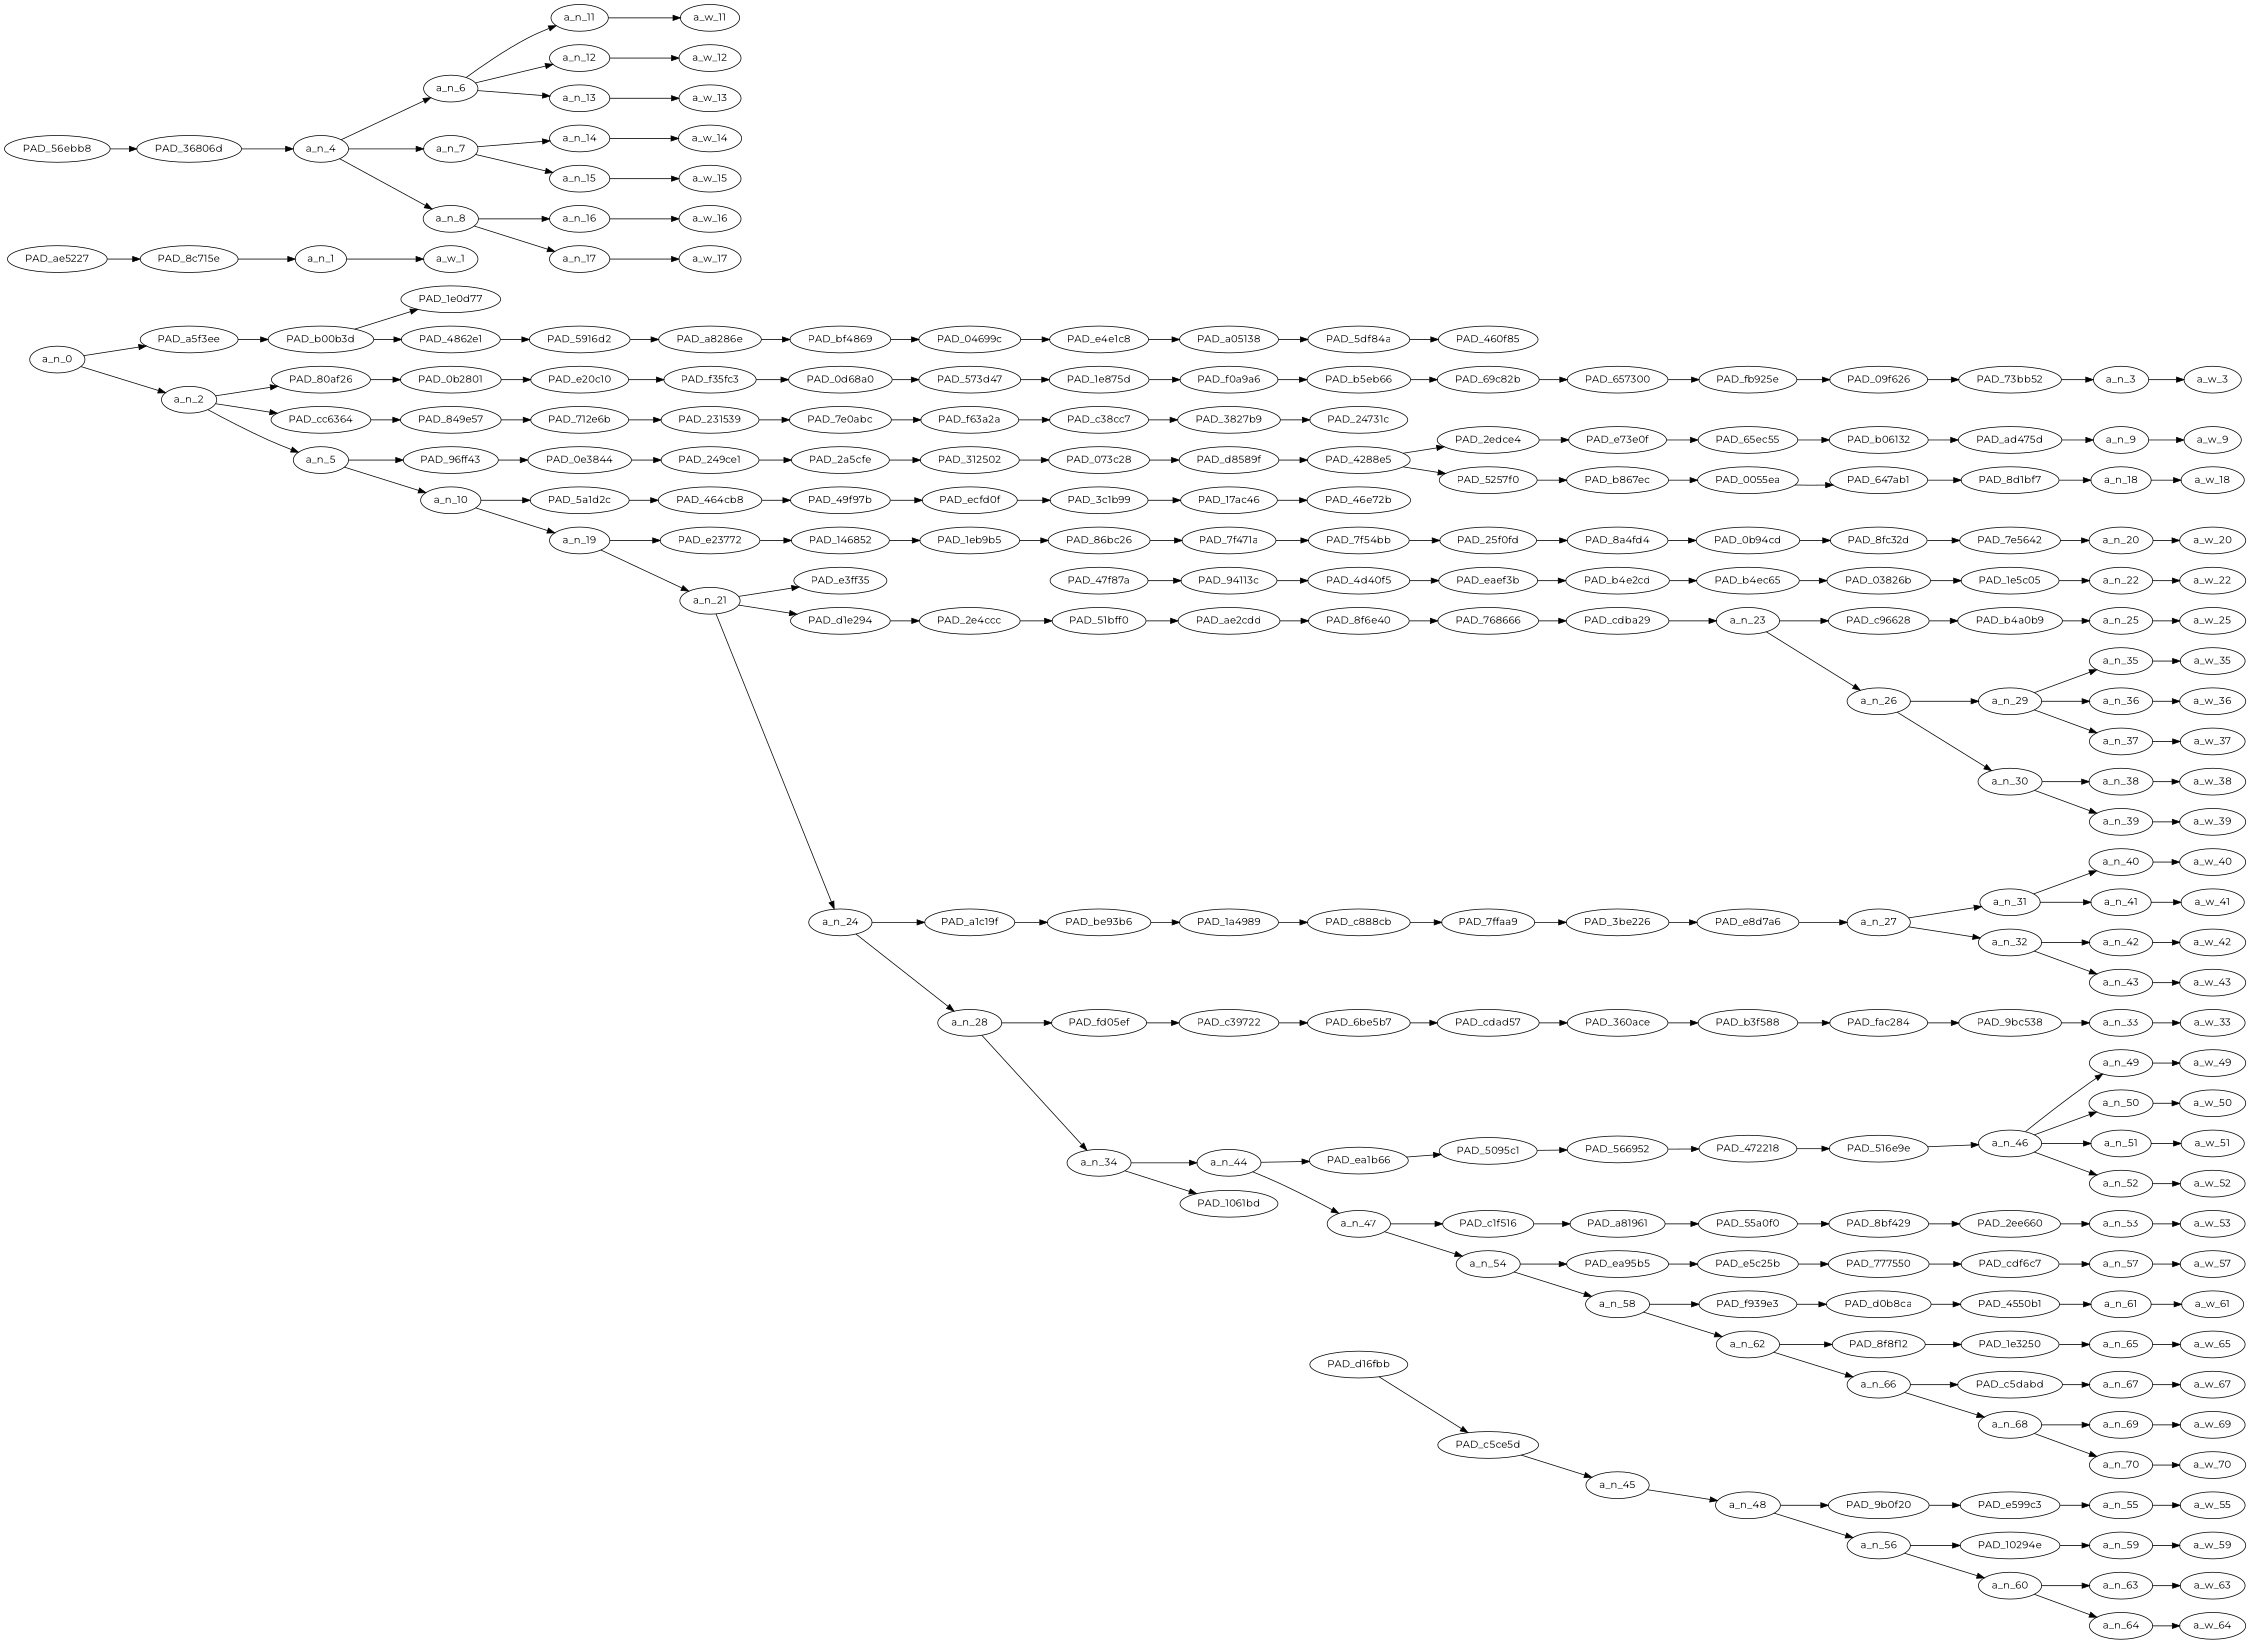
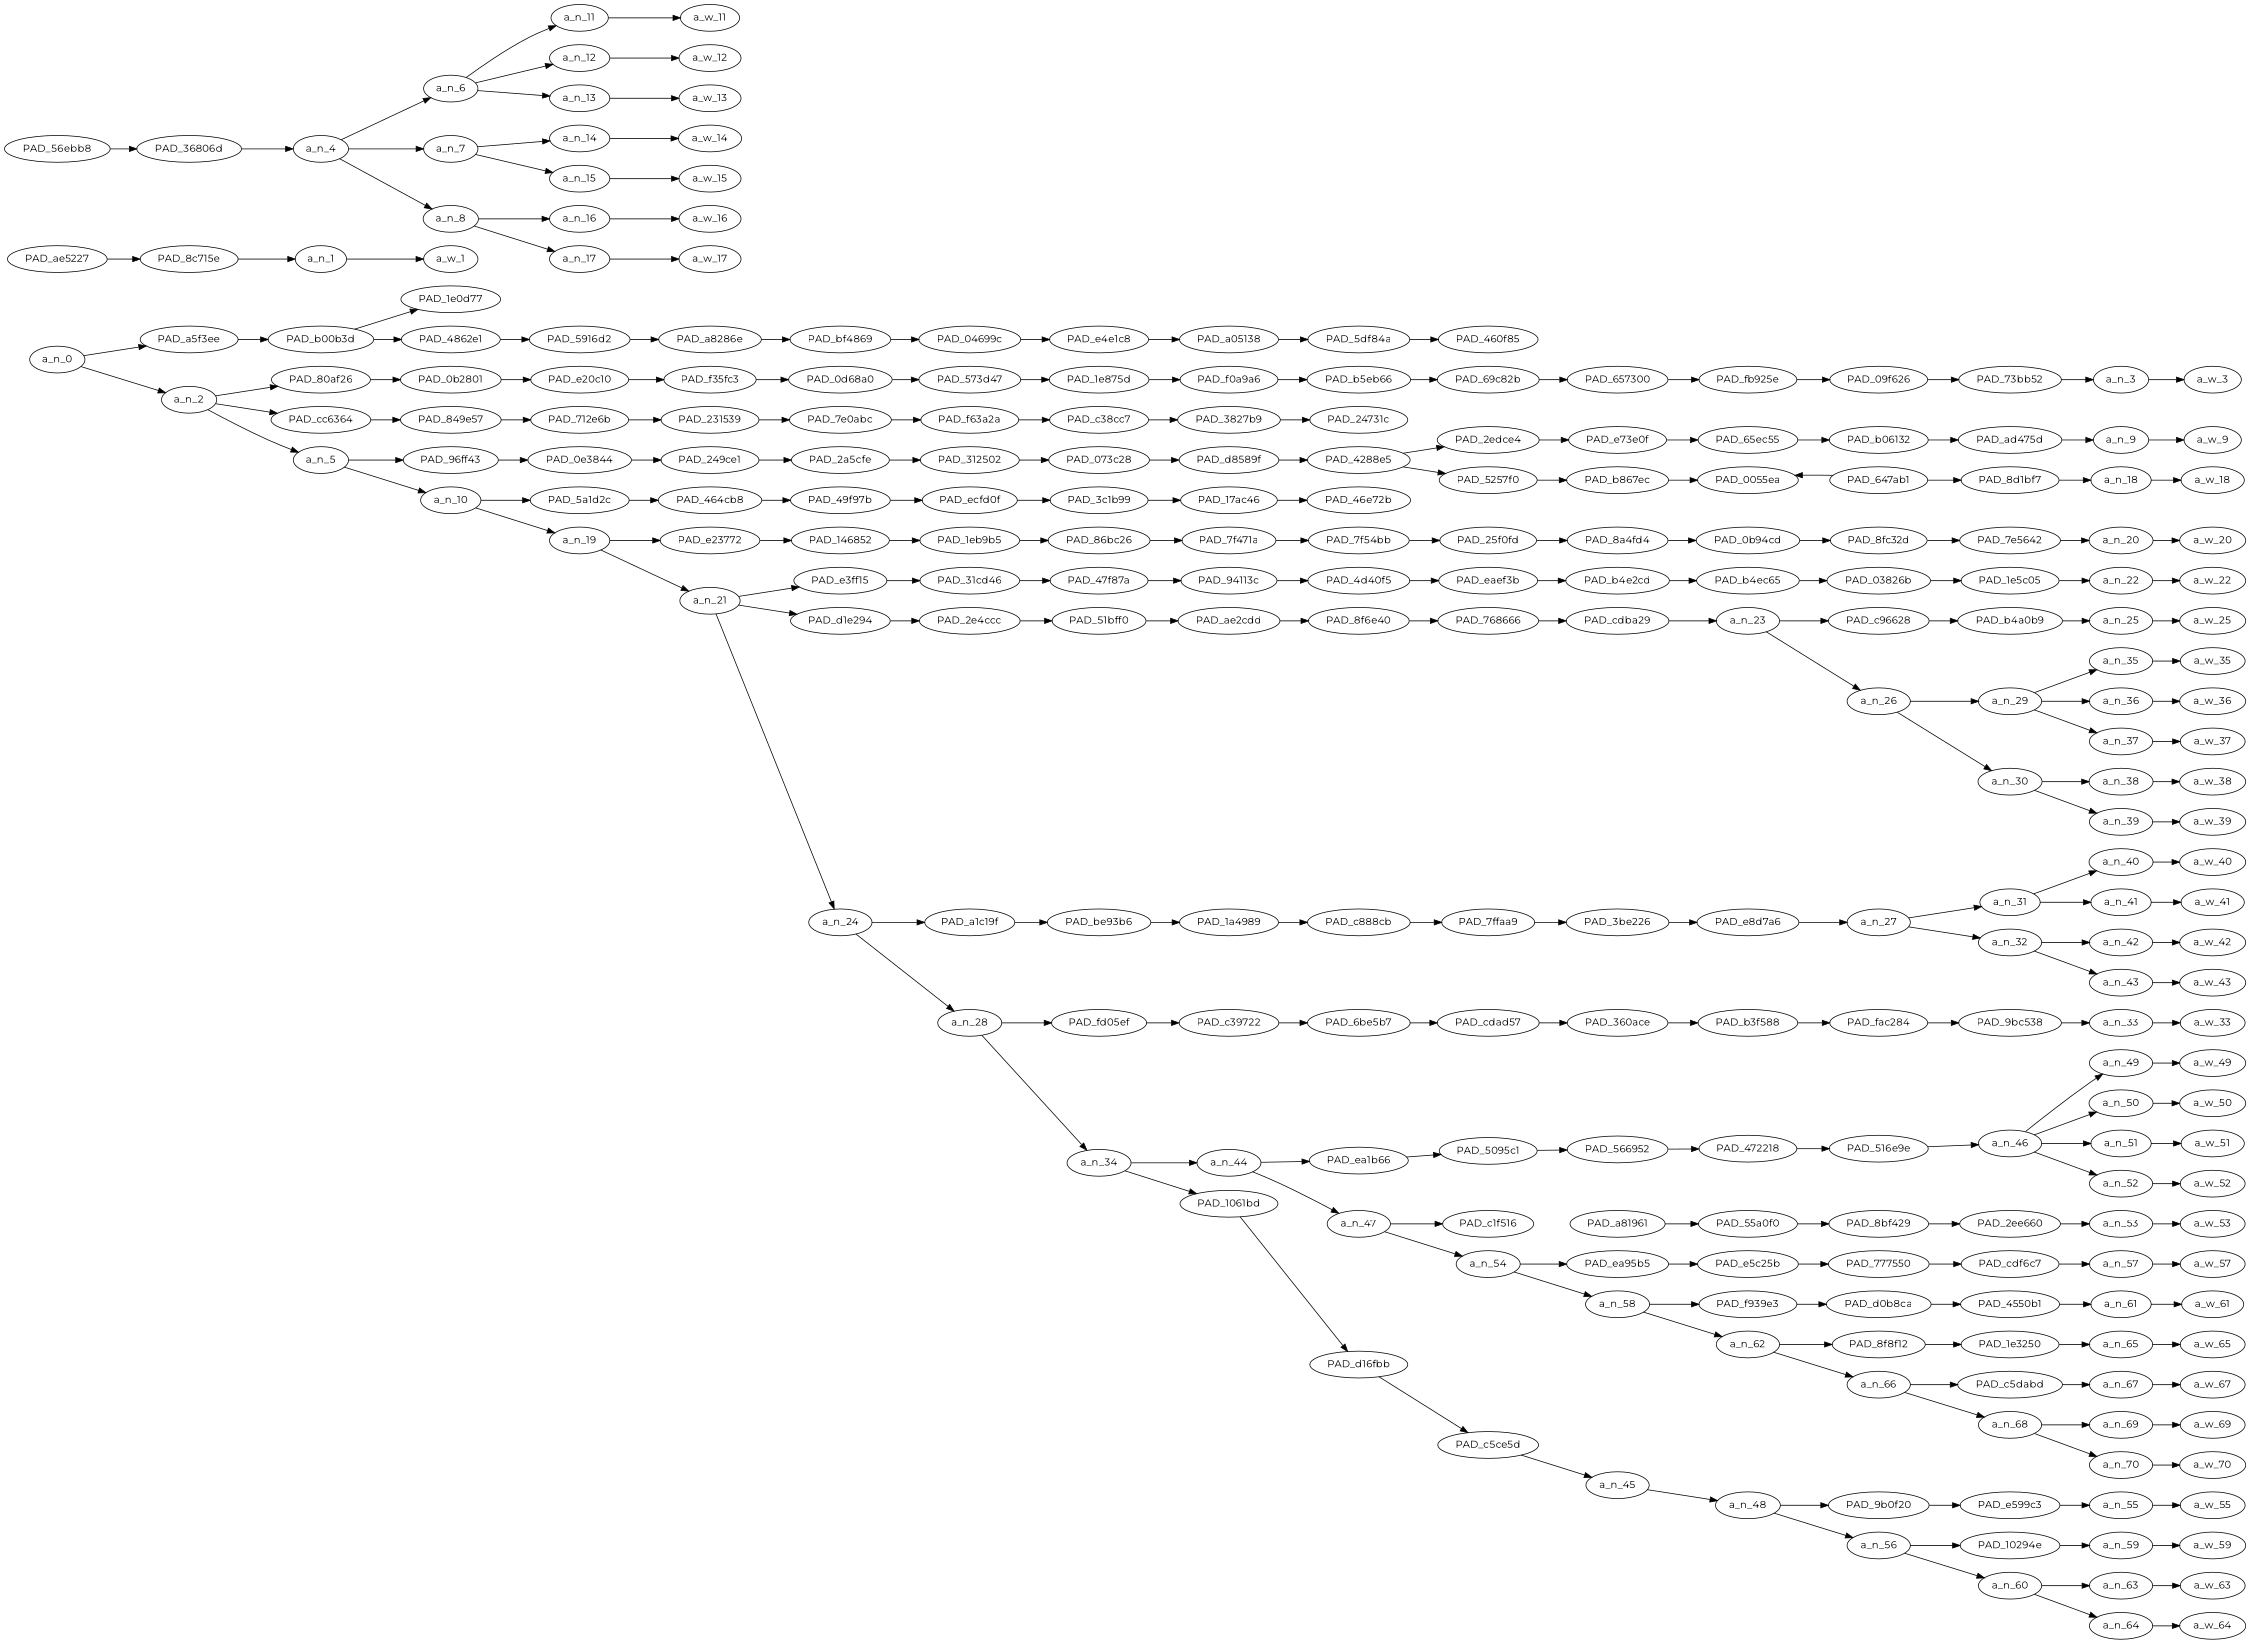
(1810, 485) -> (1818, 475)
(840, 581) -> (840, 581)
none -> (970, 581)
(1548, 1224) -> none
none -> (1292, 1281)
